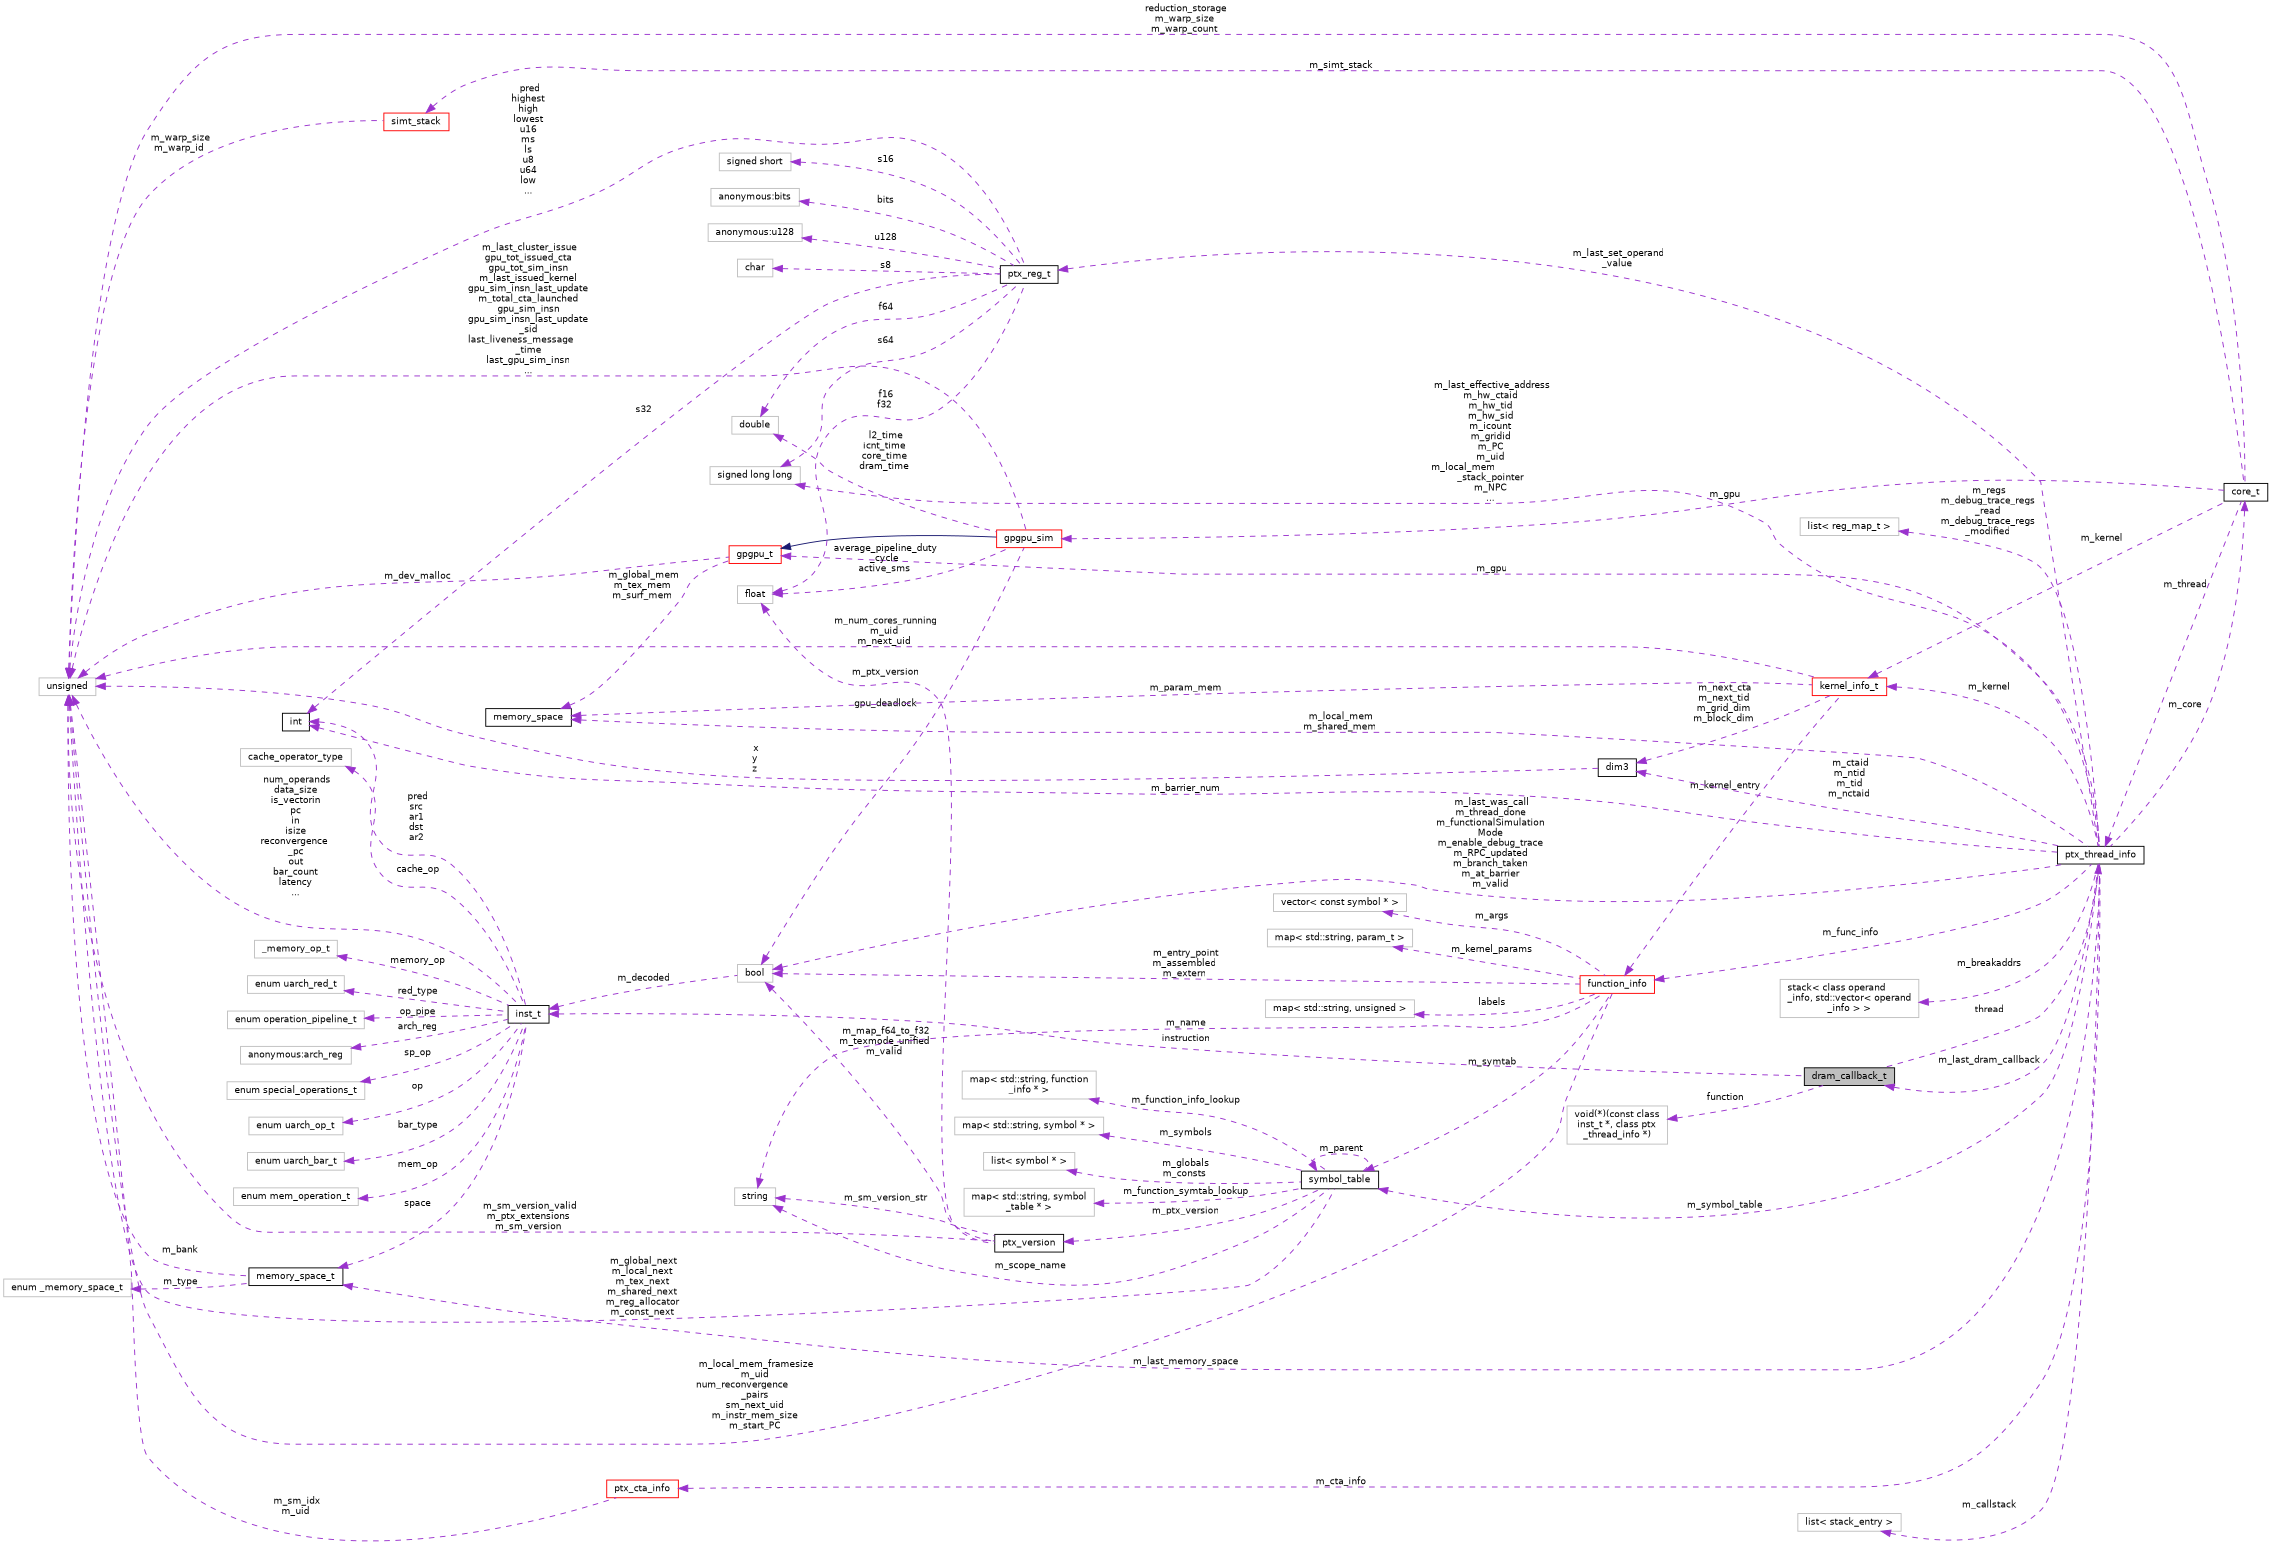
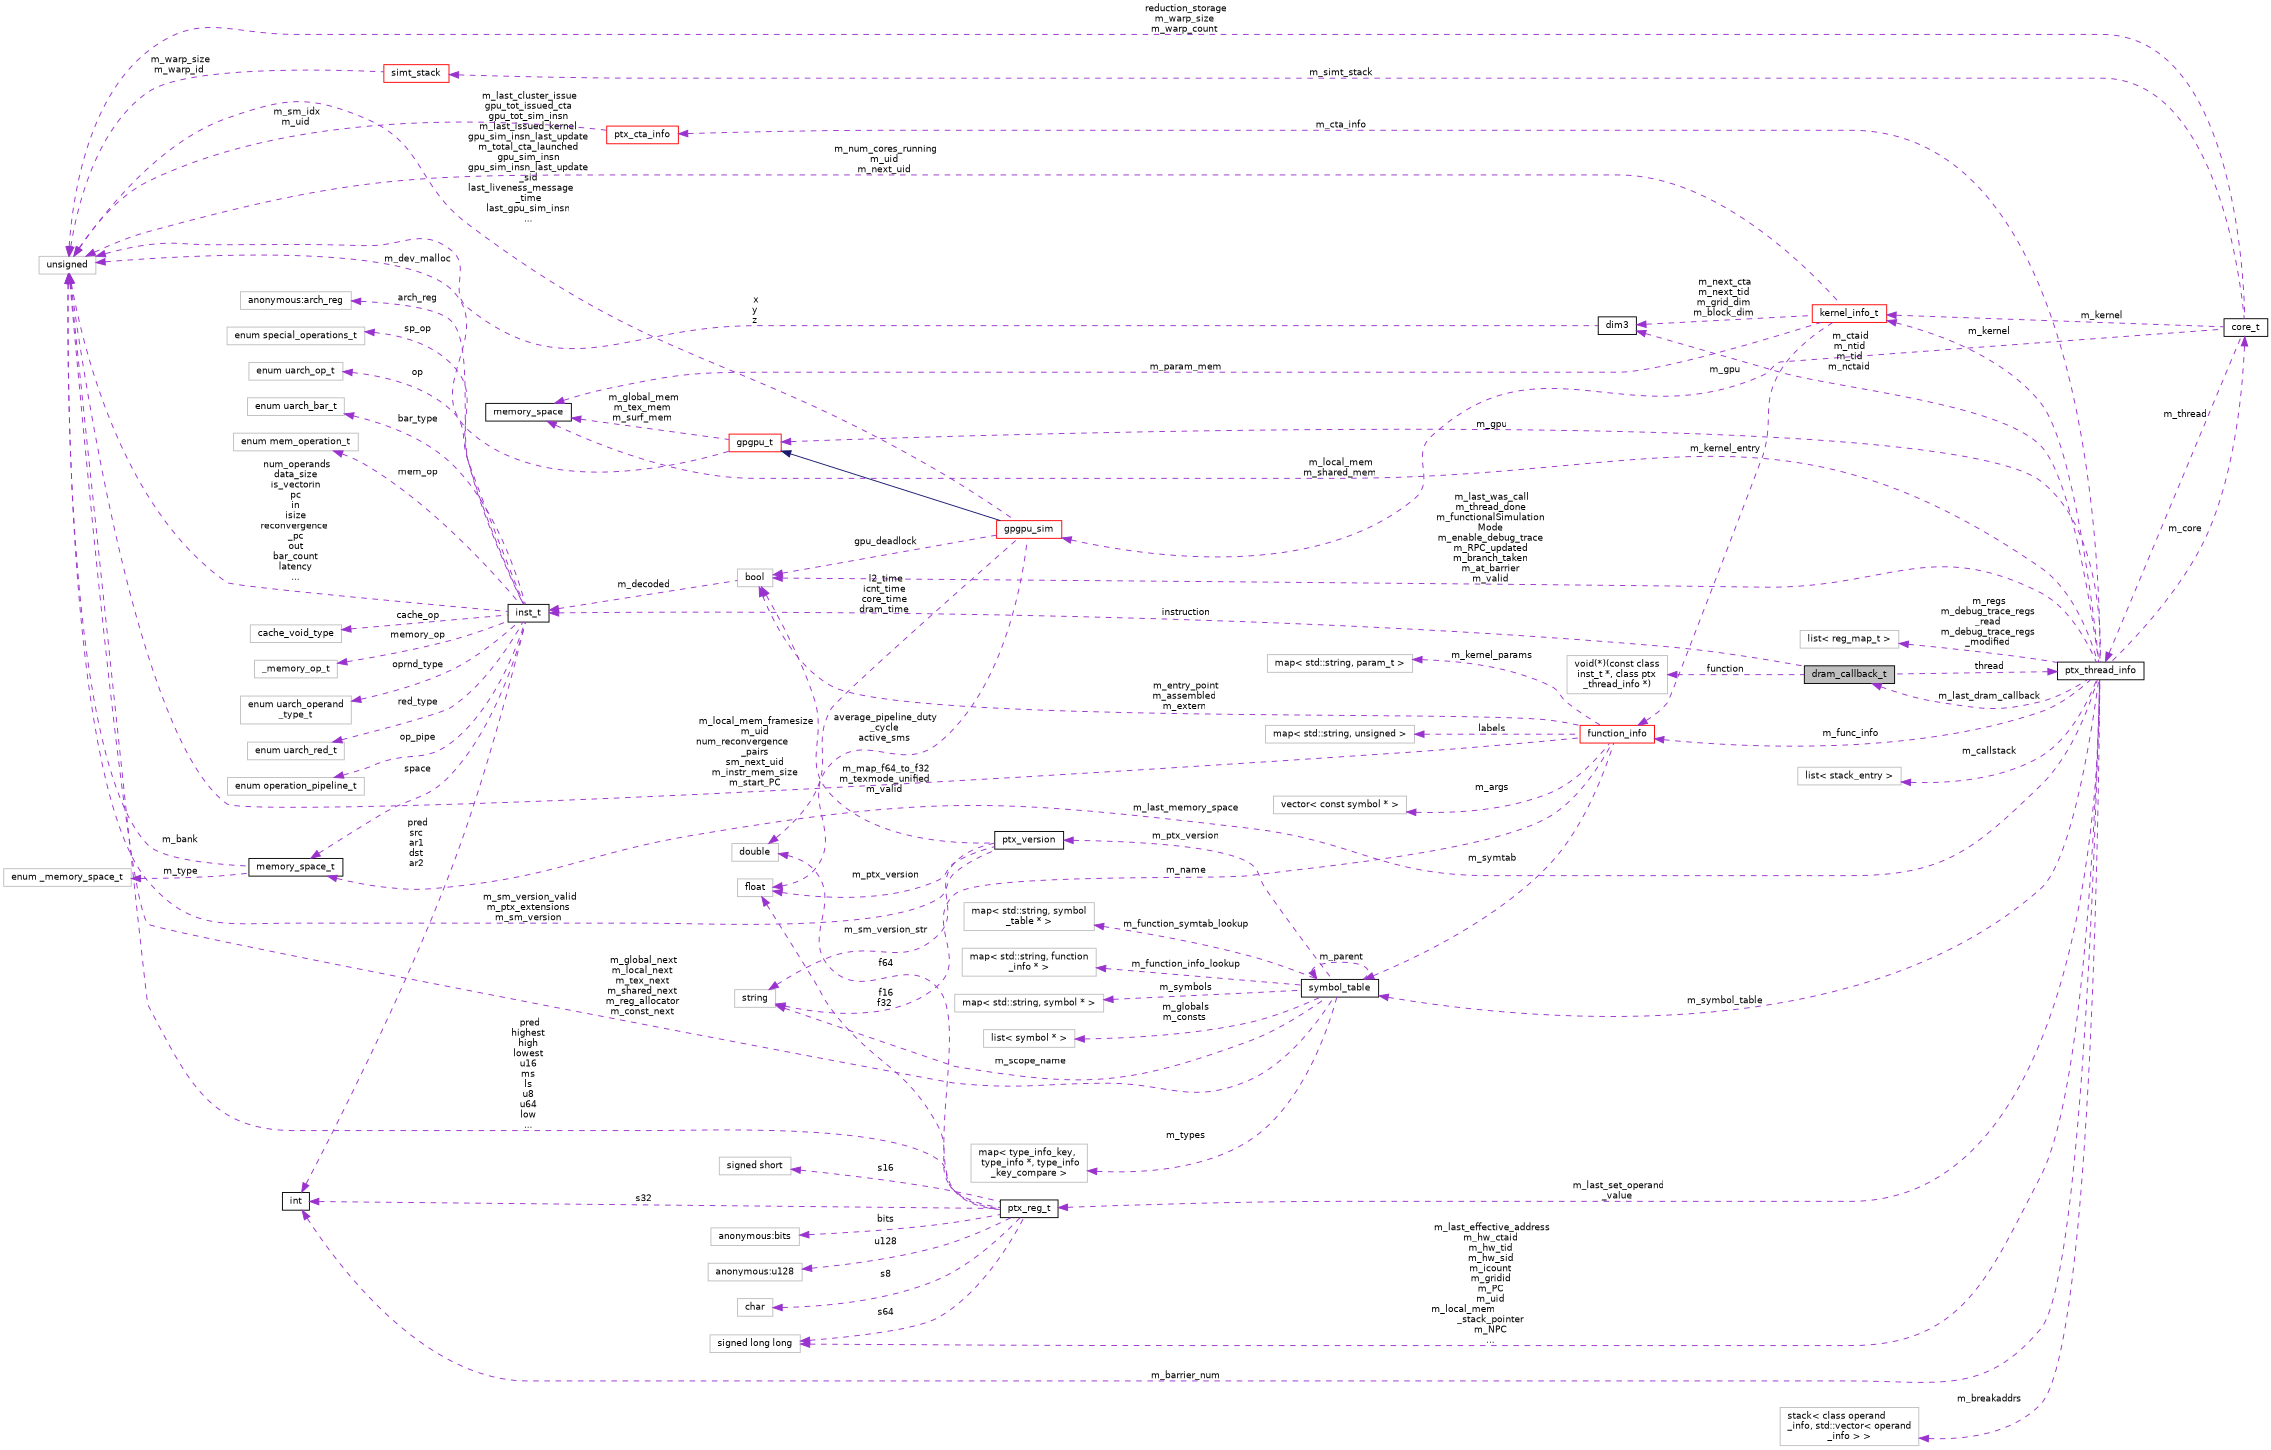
none -> (296, 710)
(296, 757) -> (296, 634)
none -> (1029, 1163)
